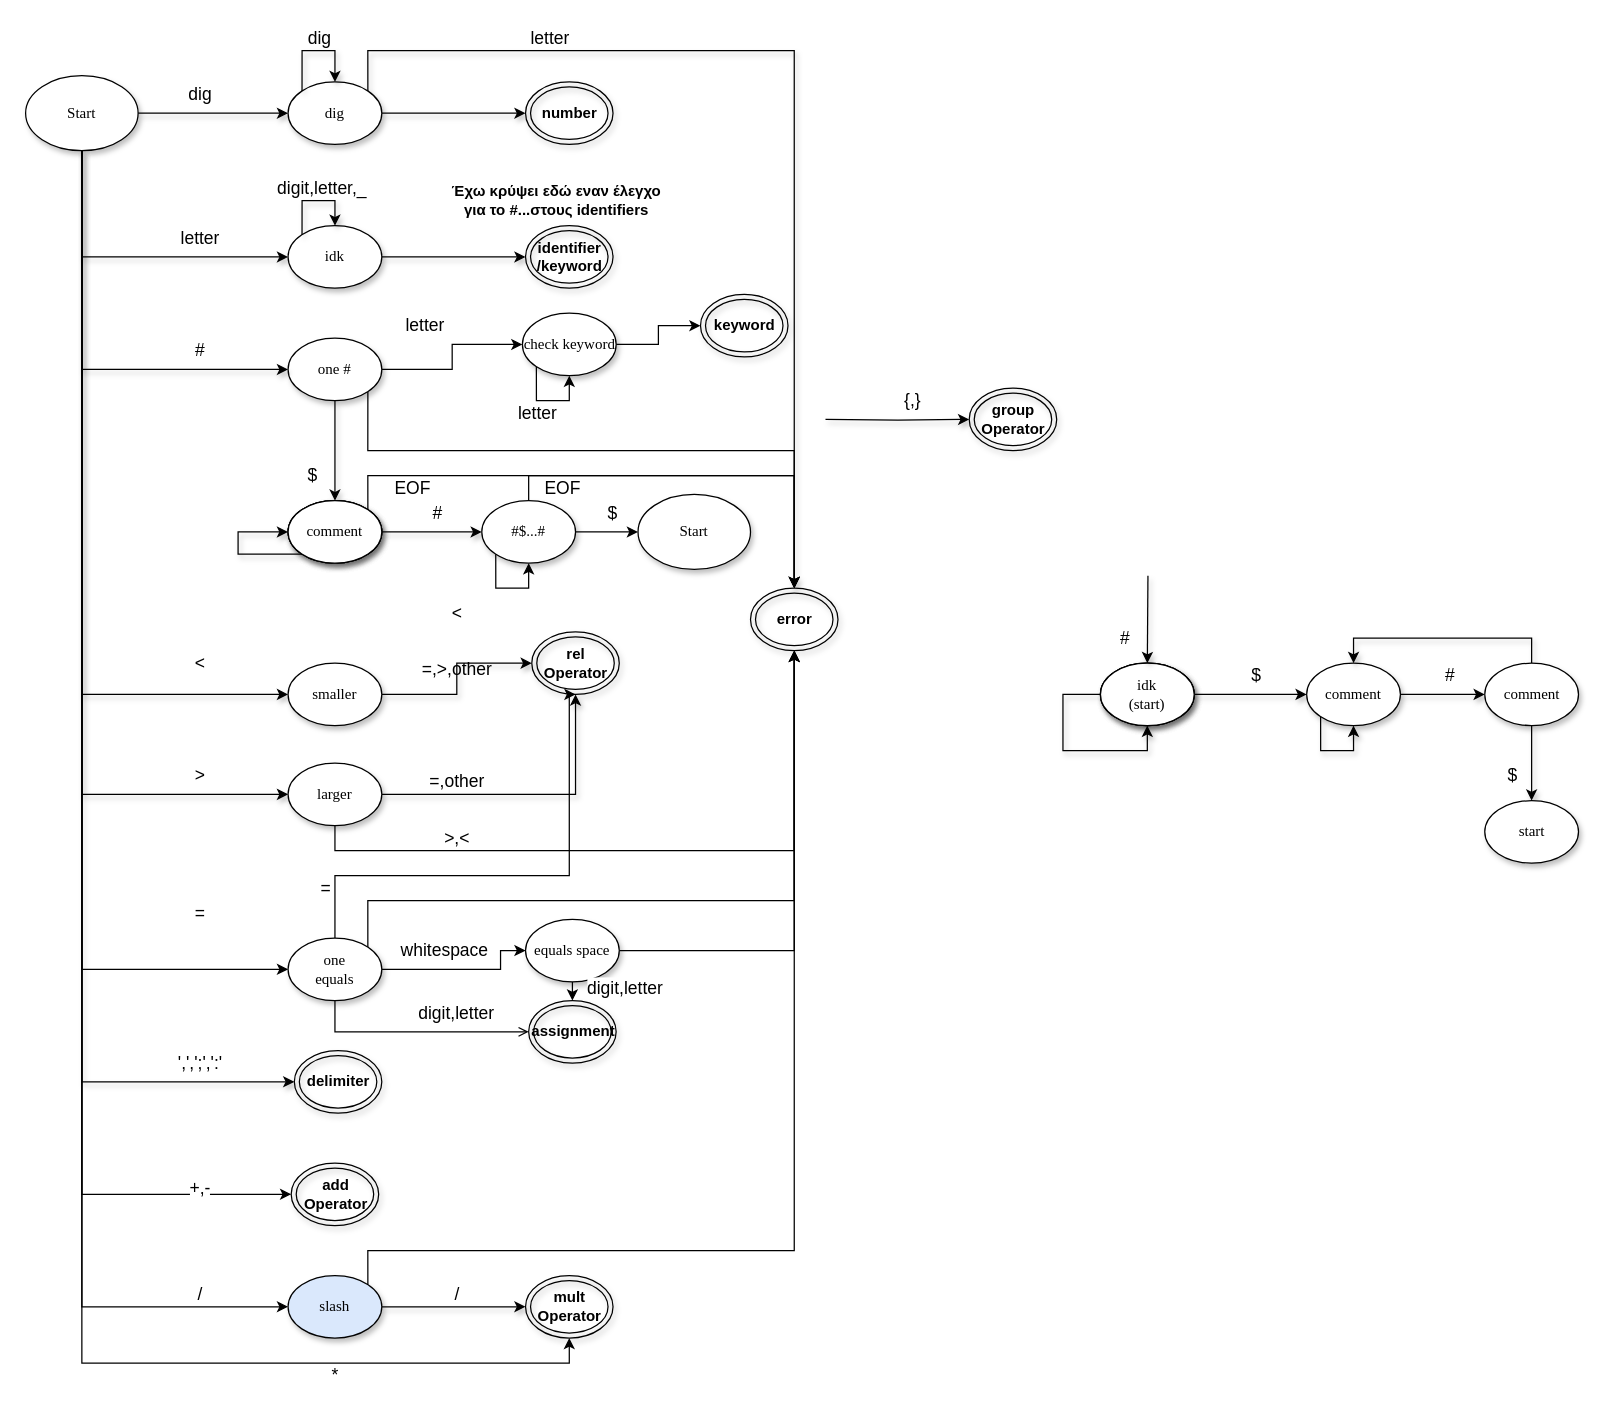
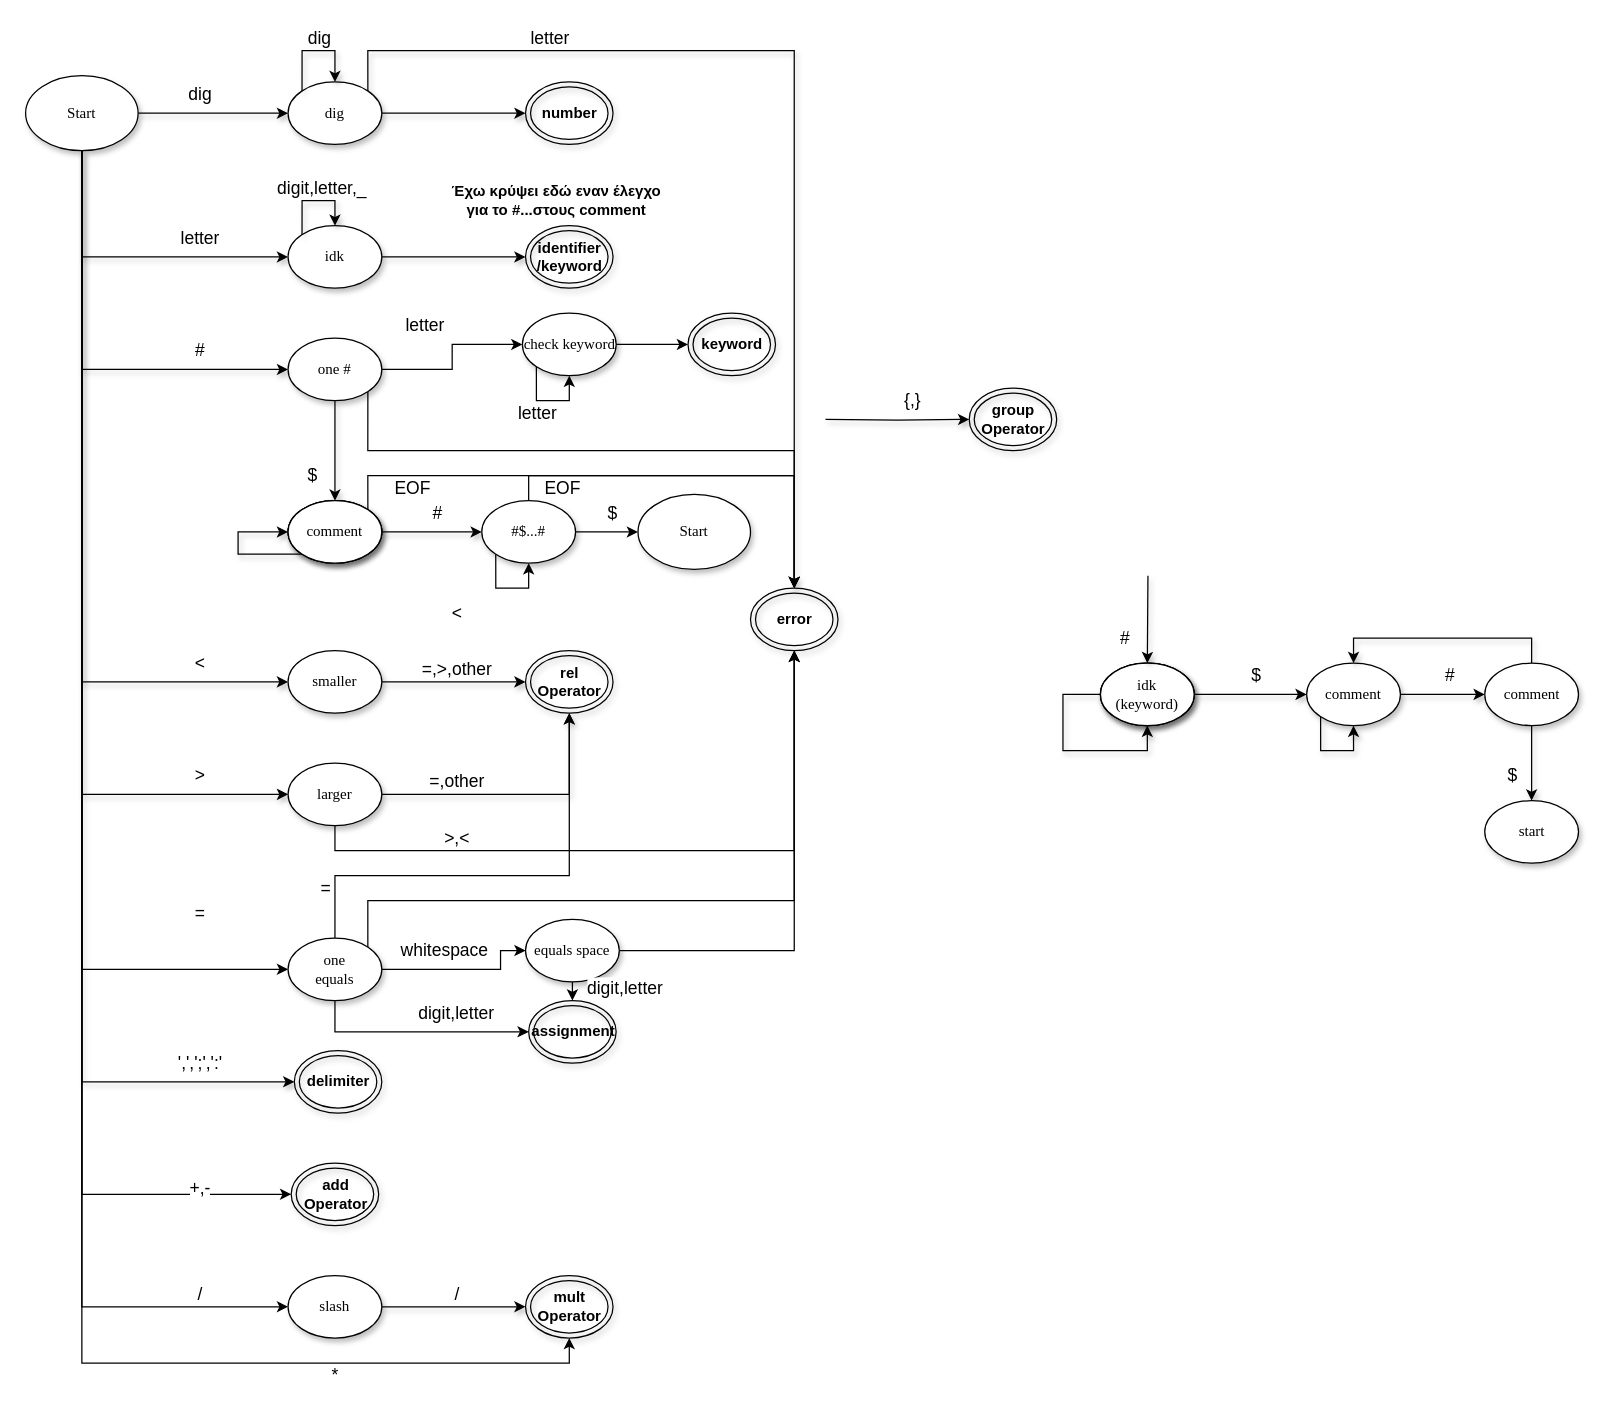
(557, 201) -> (557, 201)
(744, 326) -> (732, 344)
(576, 663) -> (569, 682)
(335, 694) -> (335, 682)
(1148, 694) -> (1148, 694)
(520, 1032) -> (519, 1032)
(713, 1251) -> none
(335, 1307) -> (335, 1307)
